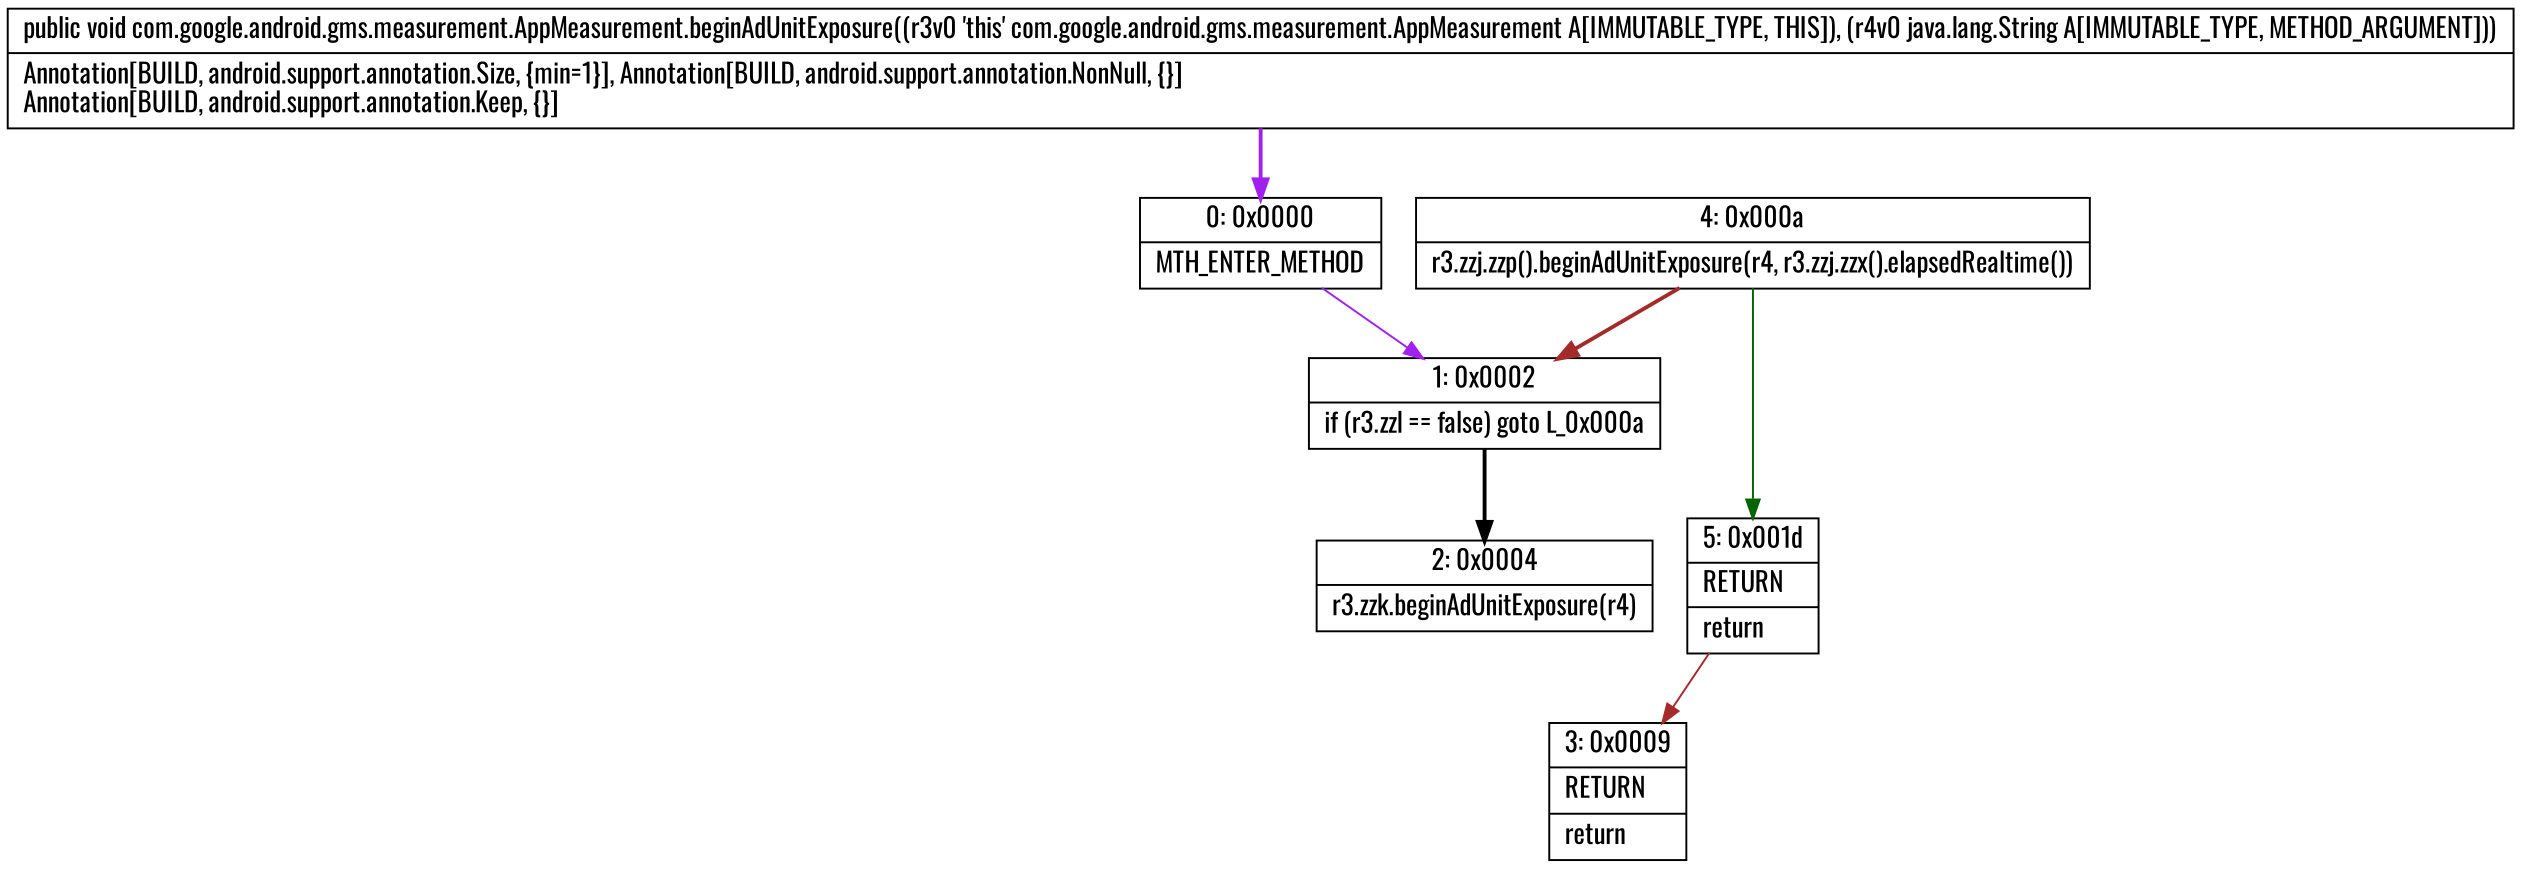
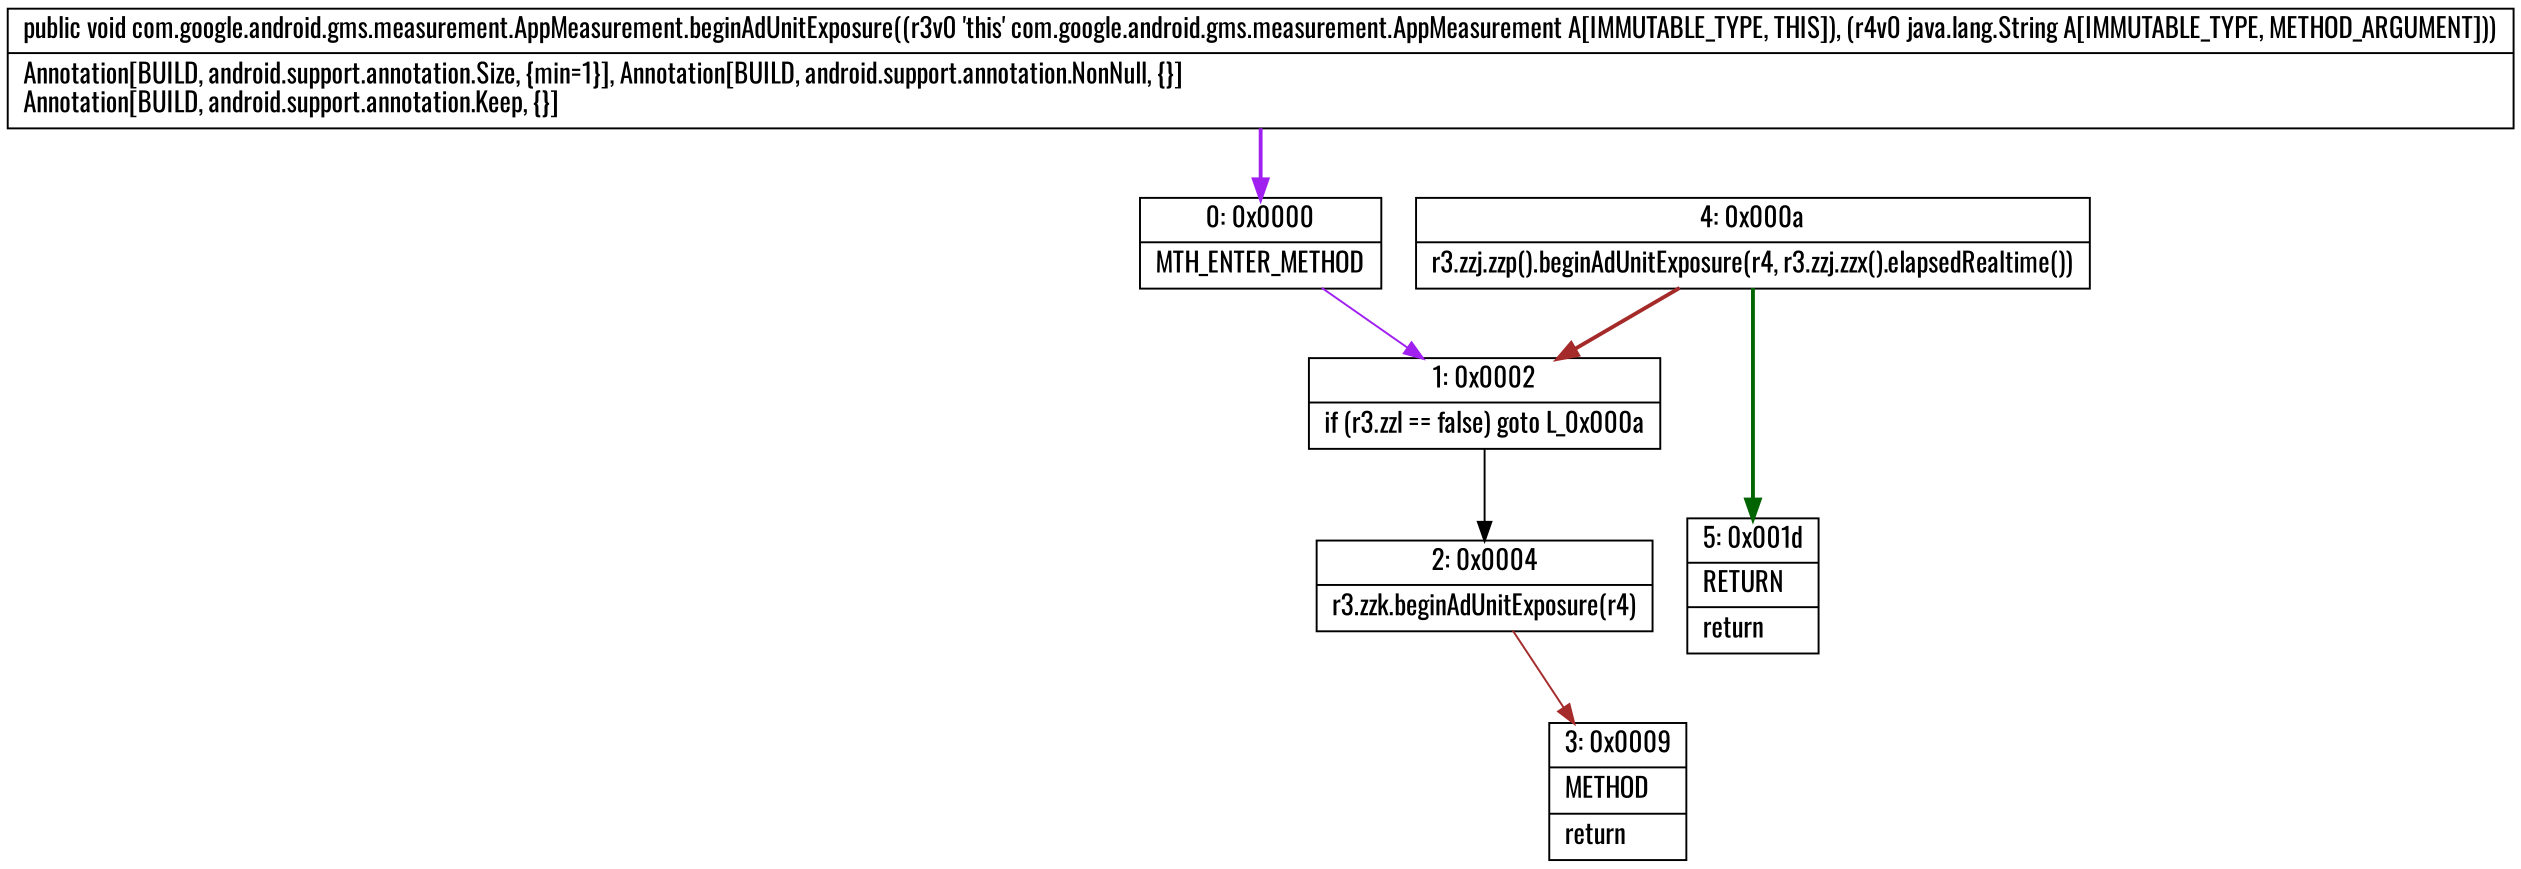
(1753, 393) -> (1753, 393)
(1485, 485) -> (1485, 485)
(1691, 680) -> (1538, 669)
(1606, 790) -> (1607, 790)
